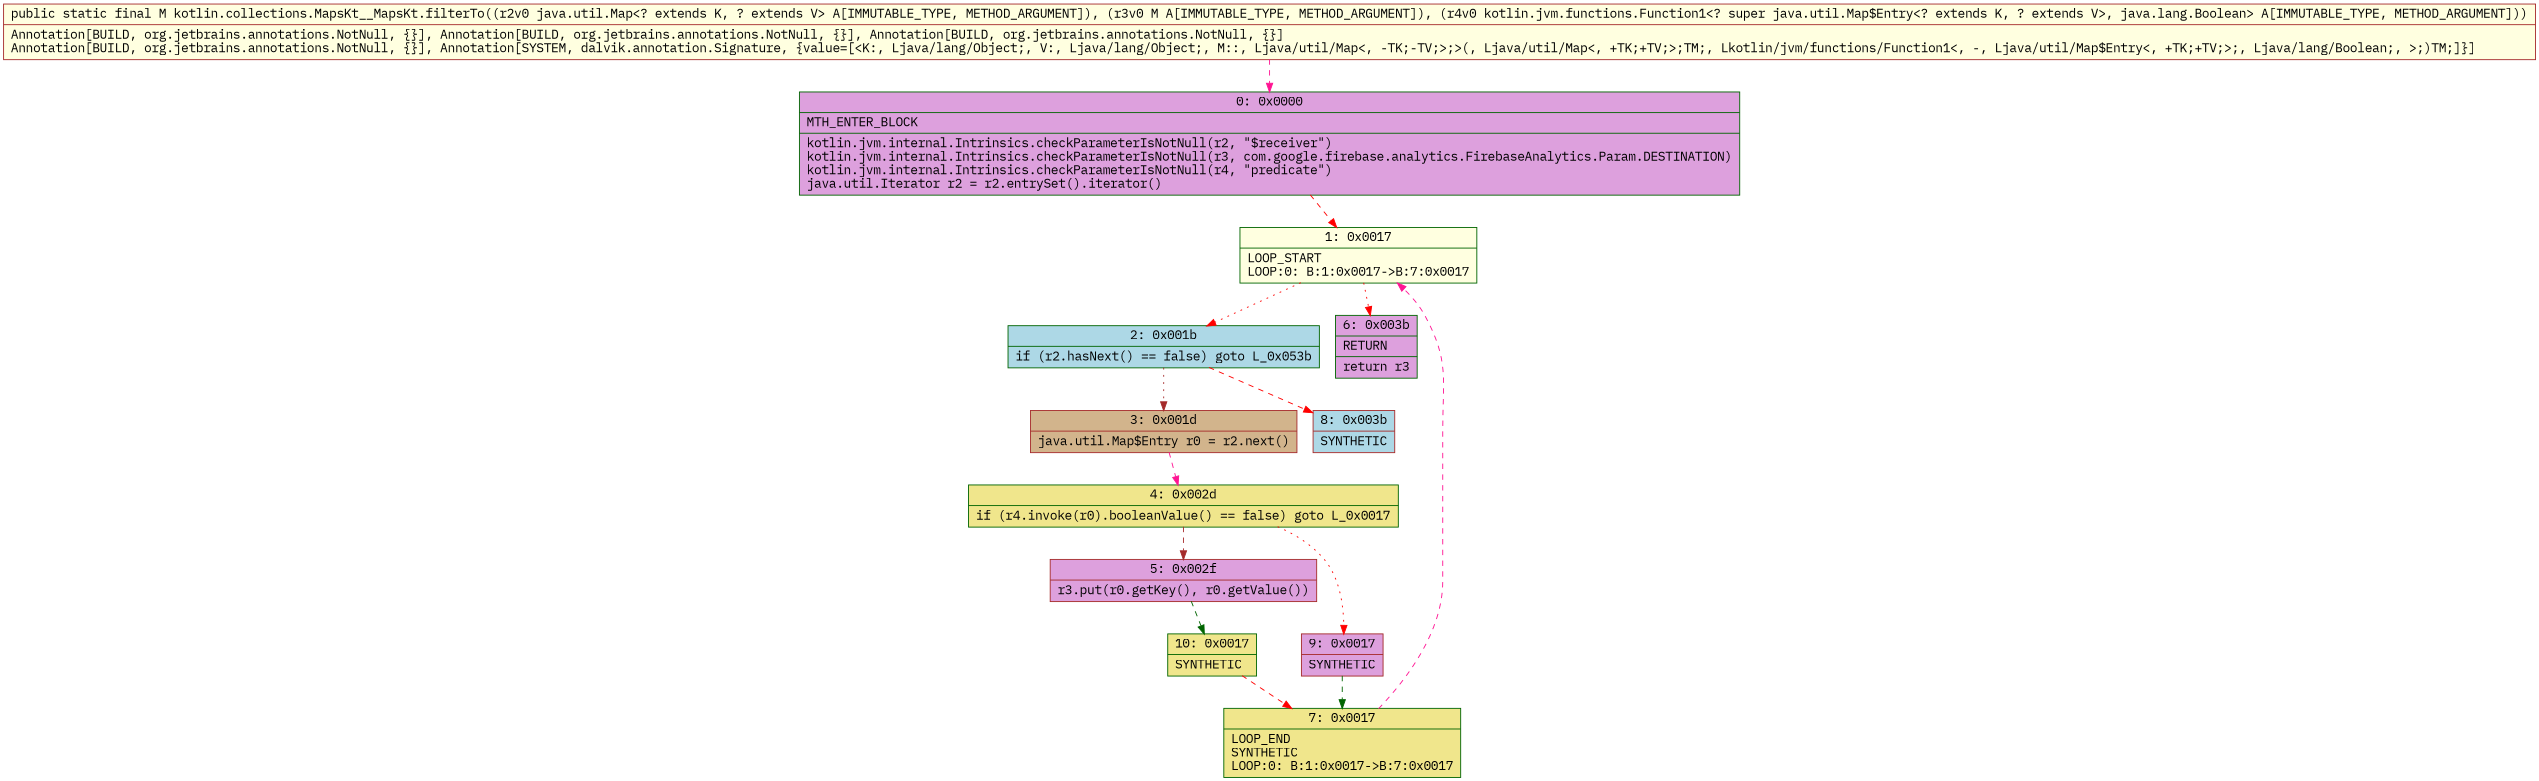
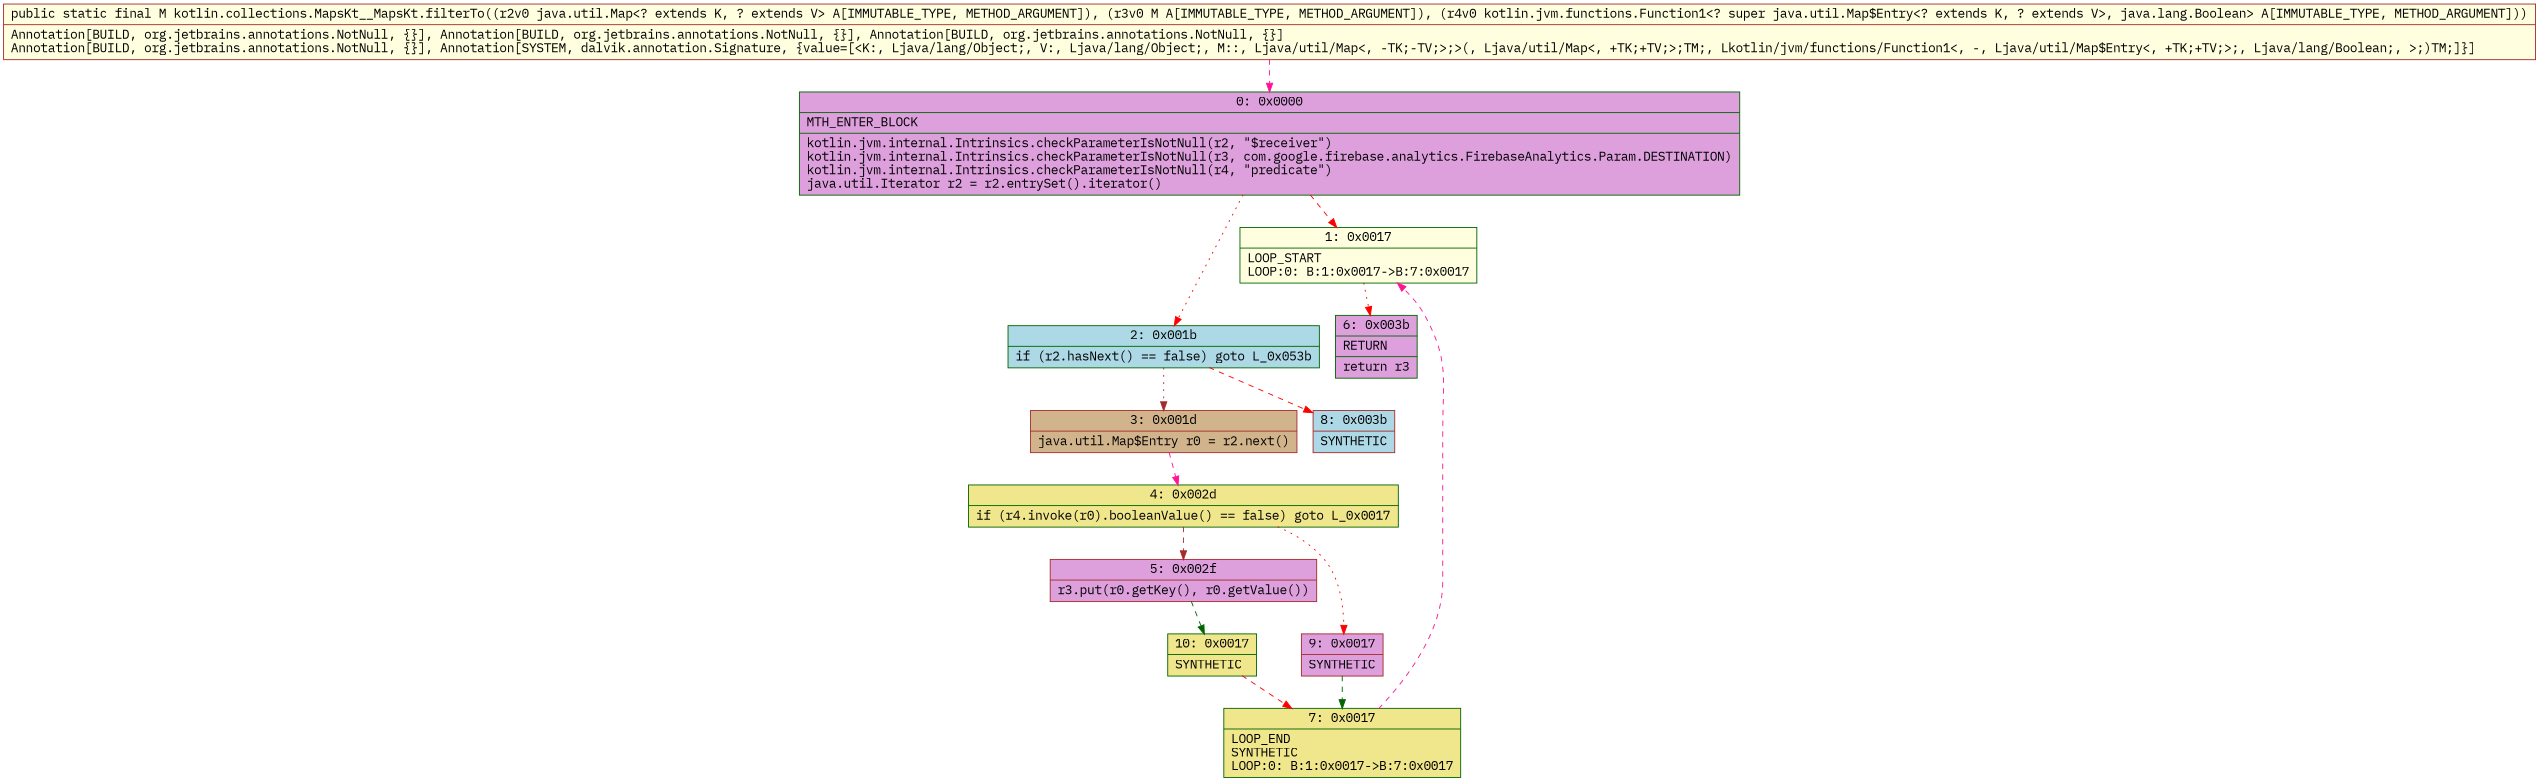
(1258, 302) -> (1211, 256)
